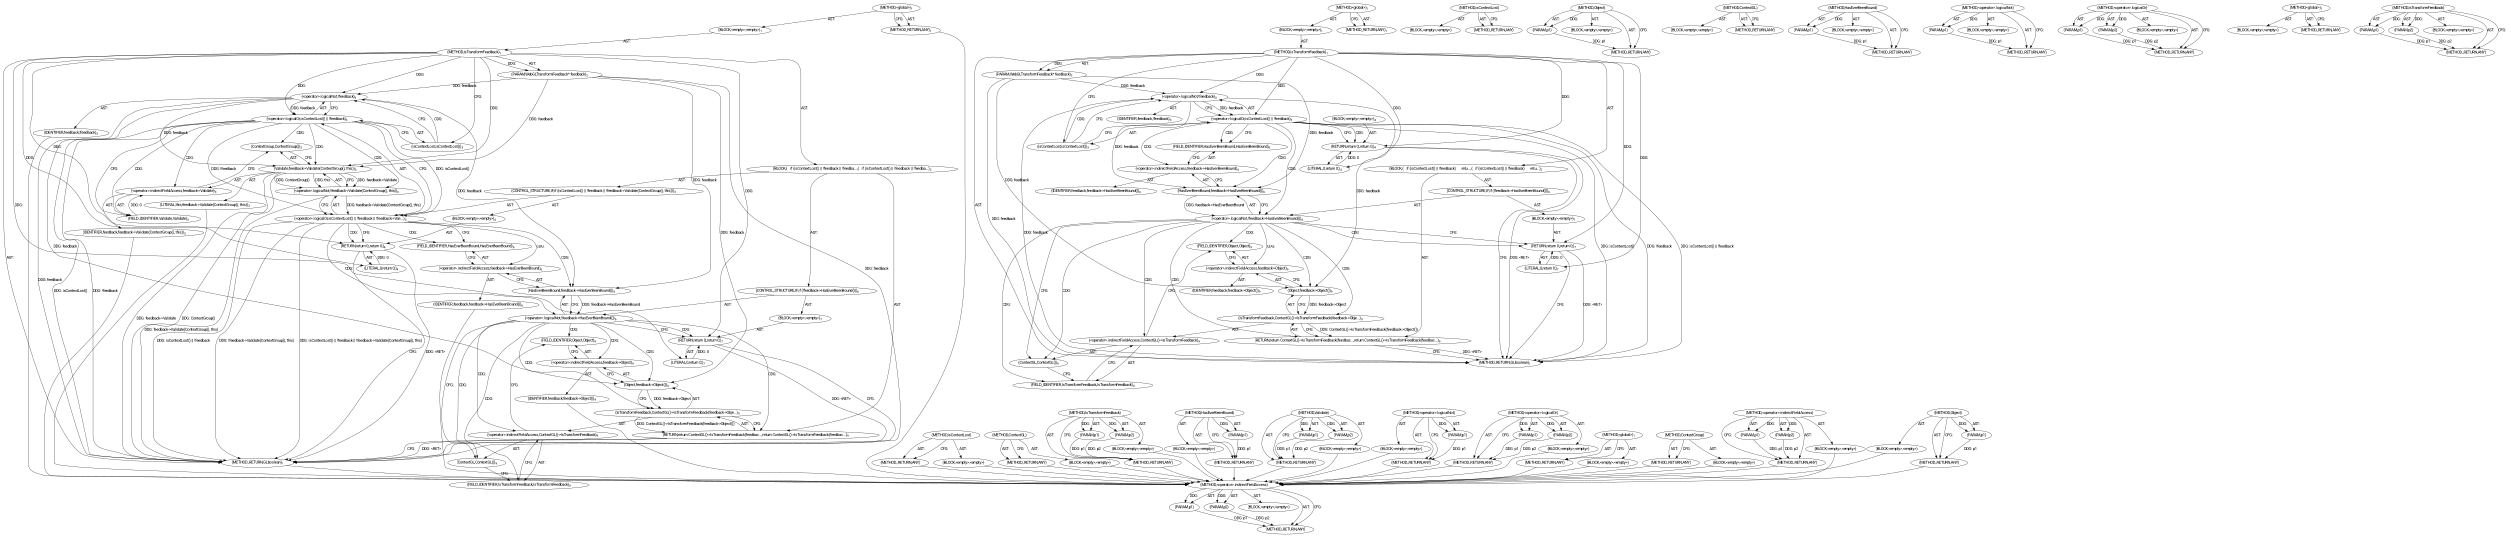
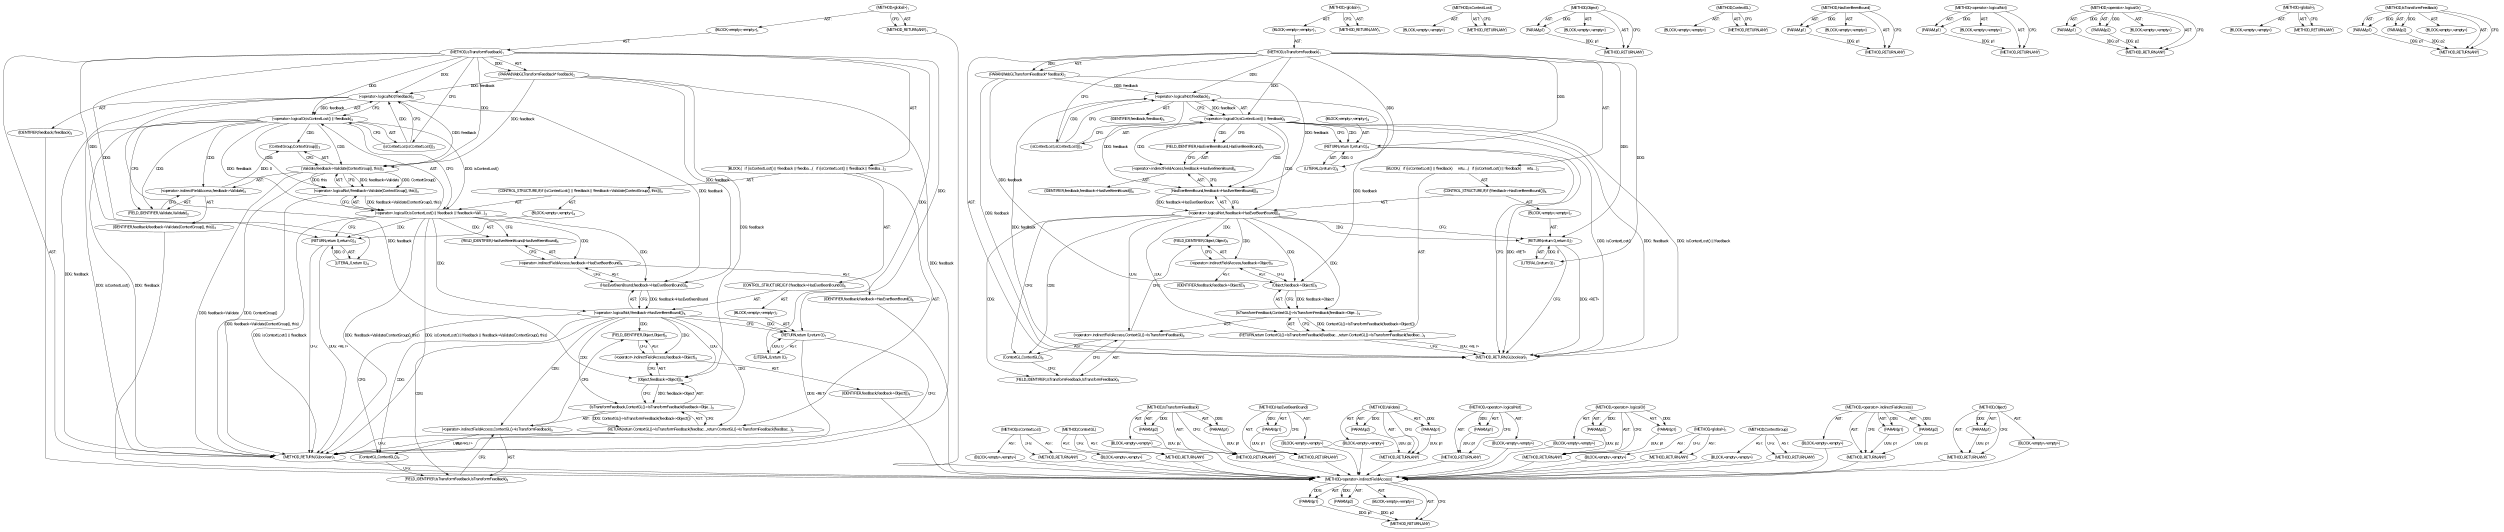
(252, 169) -> (266, 169)
(136, 205) -> (173, 203)
(205, 205) -> none
